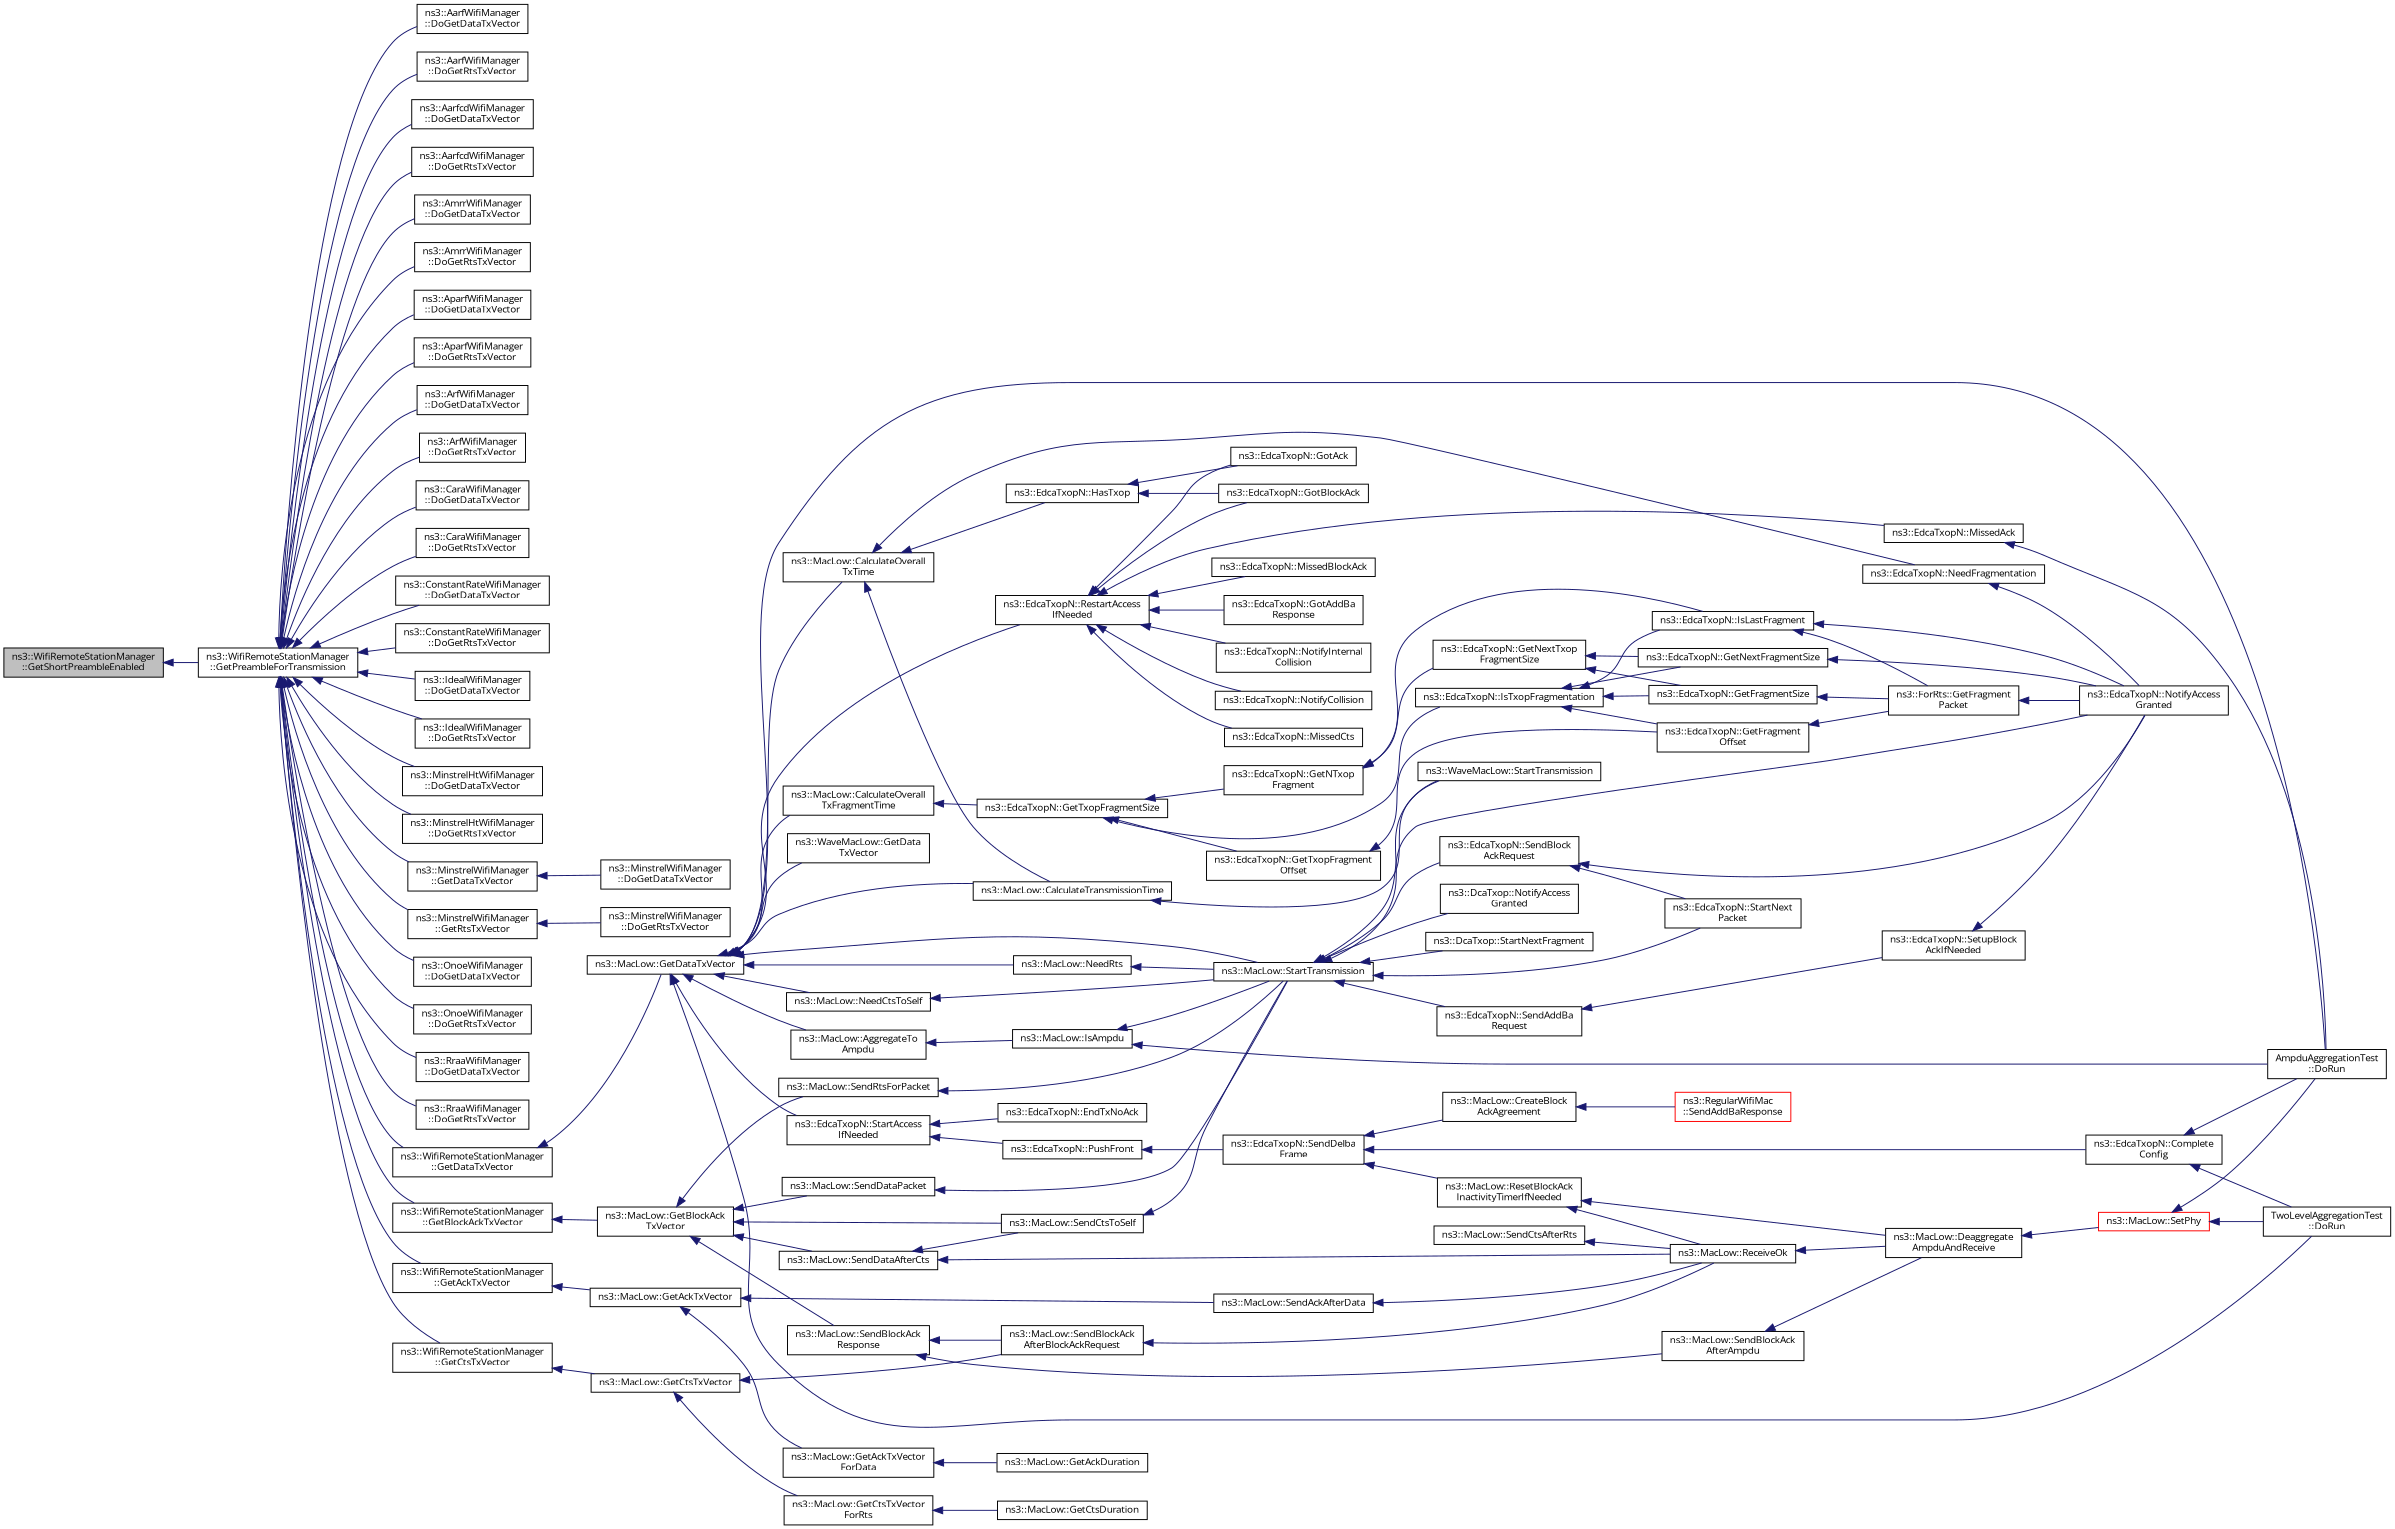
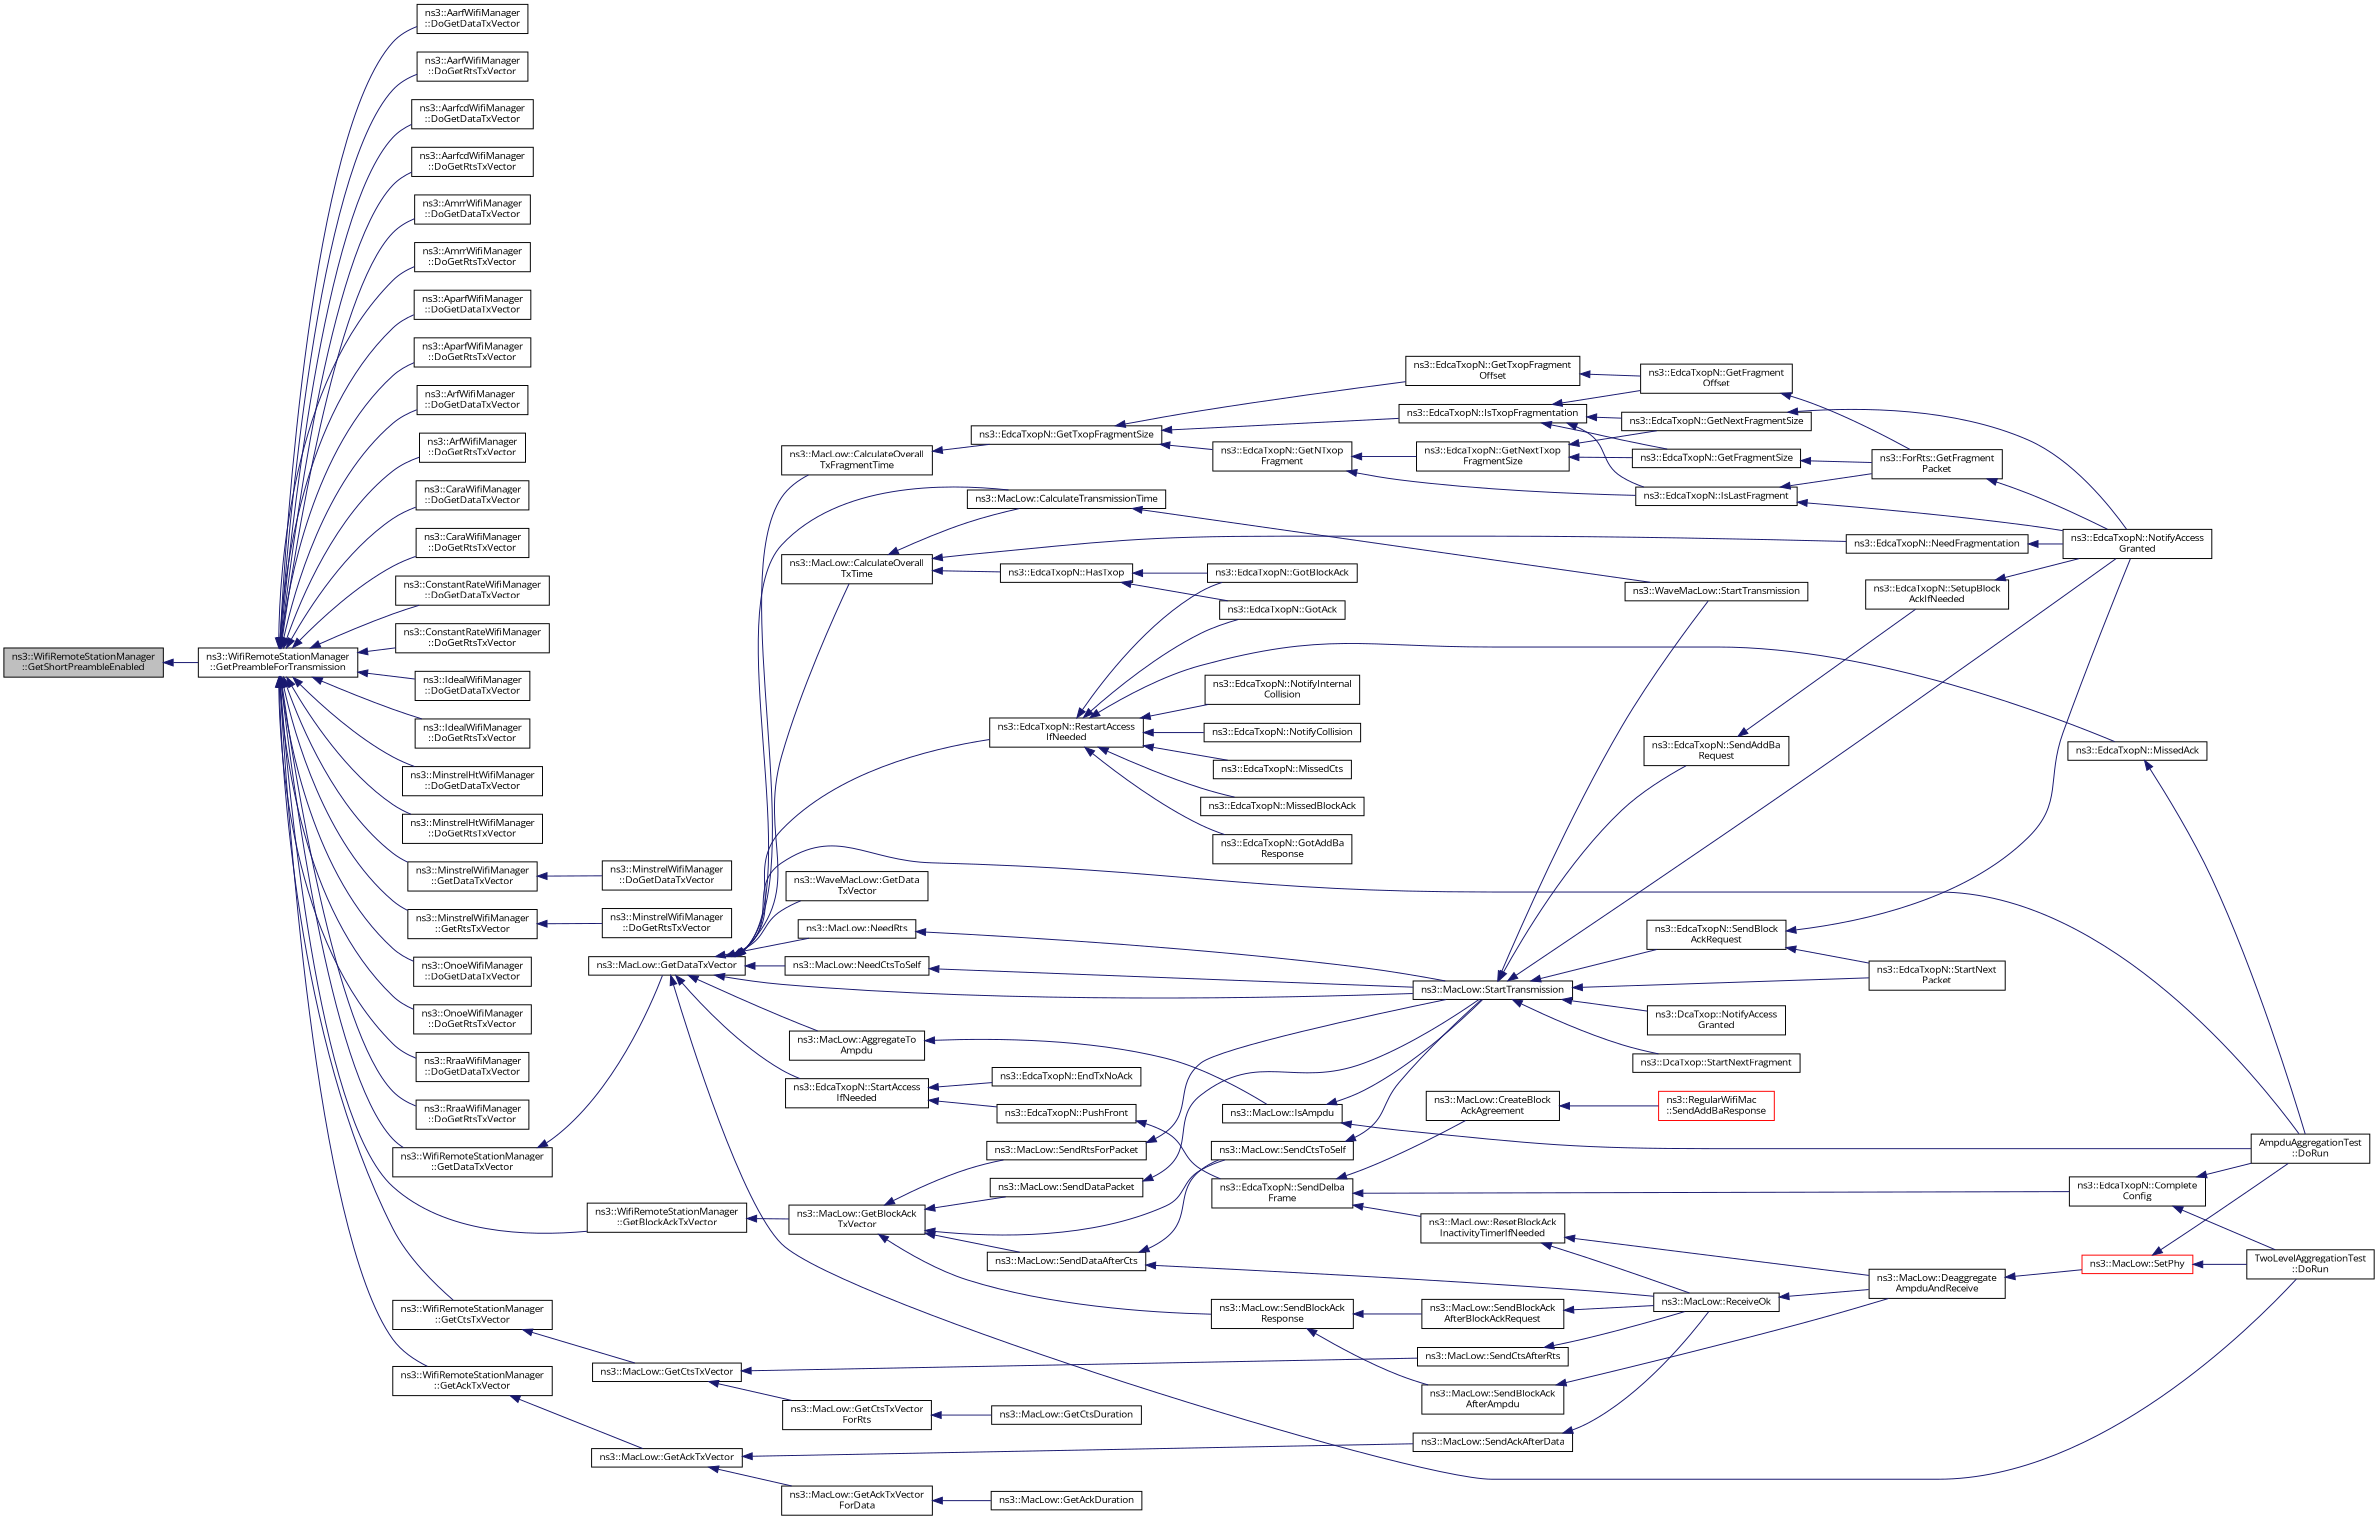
(876, 1371) -> (1101, 1364)
